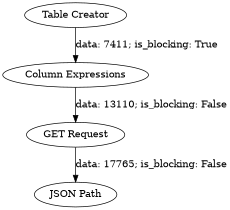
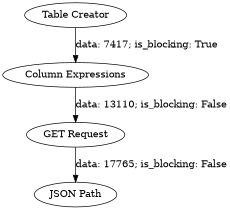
(147, 45) -> (147, 45)
